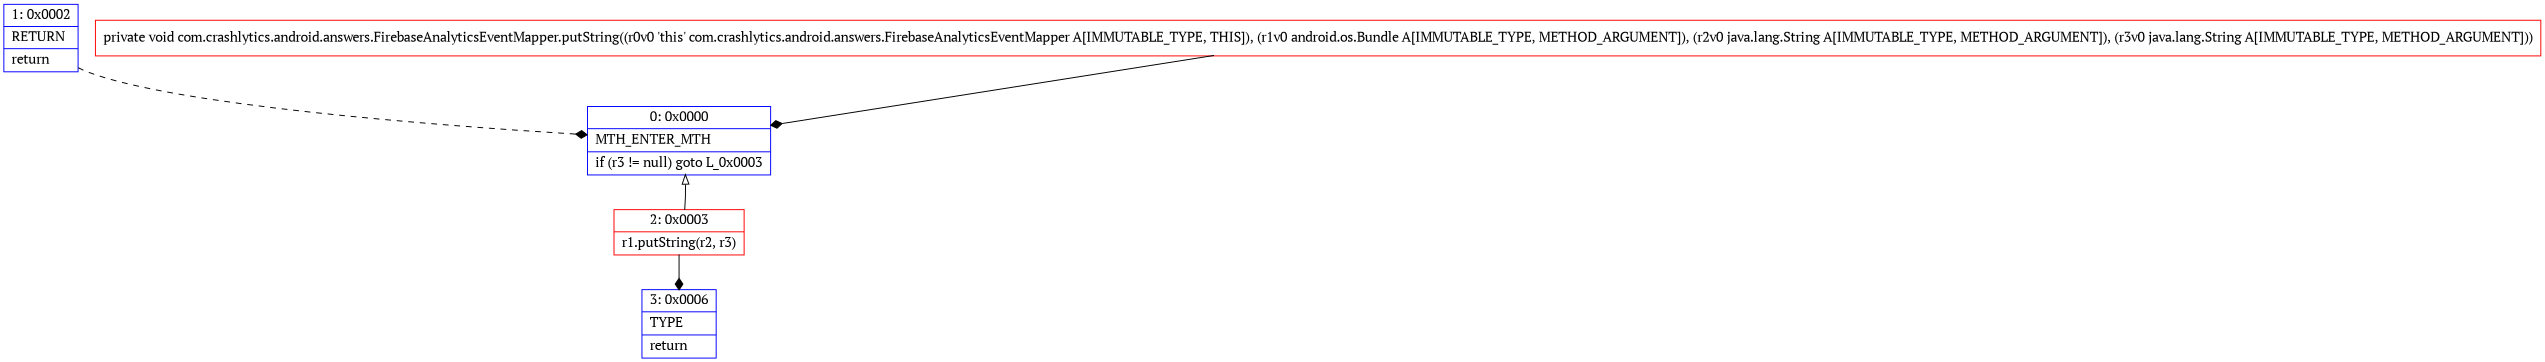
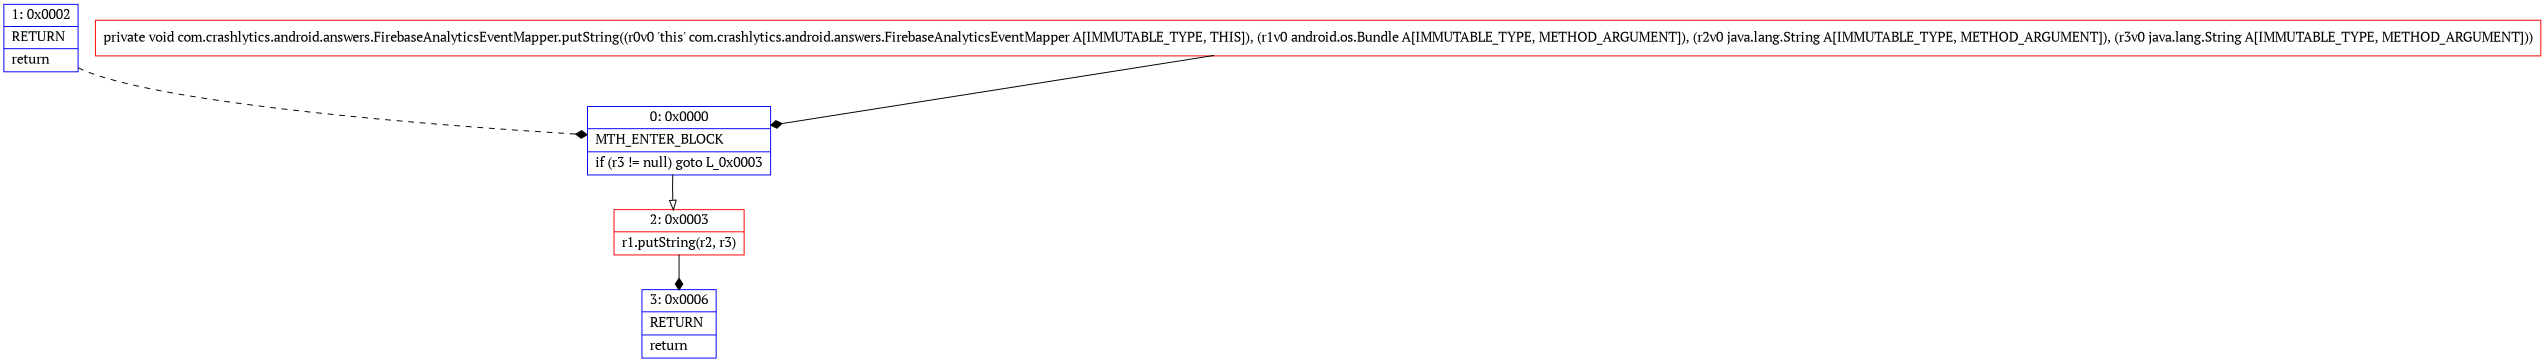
(654, 140) -> (659, 140)
(685, 197) -> (673, 187)
(667, 323) -> (677, 323)
